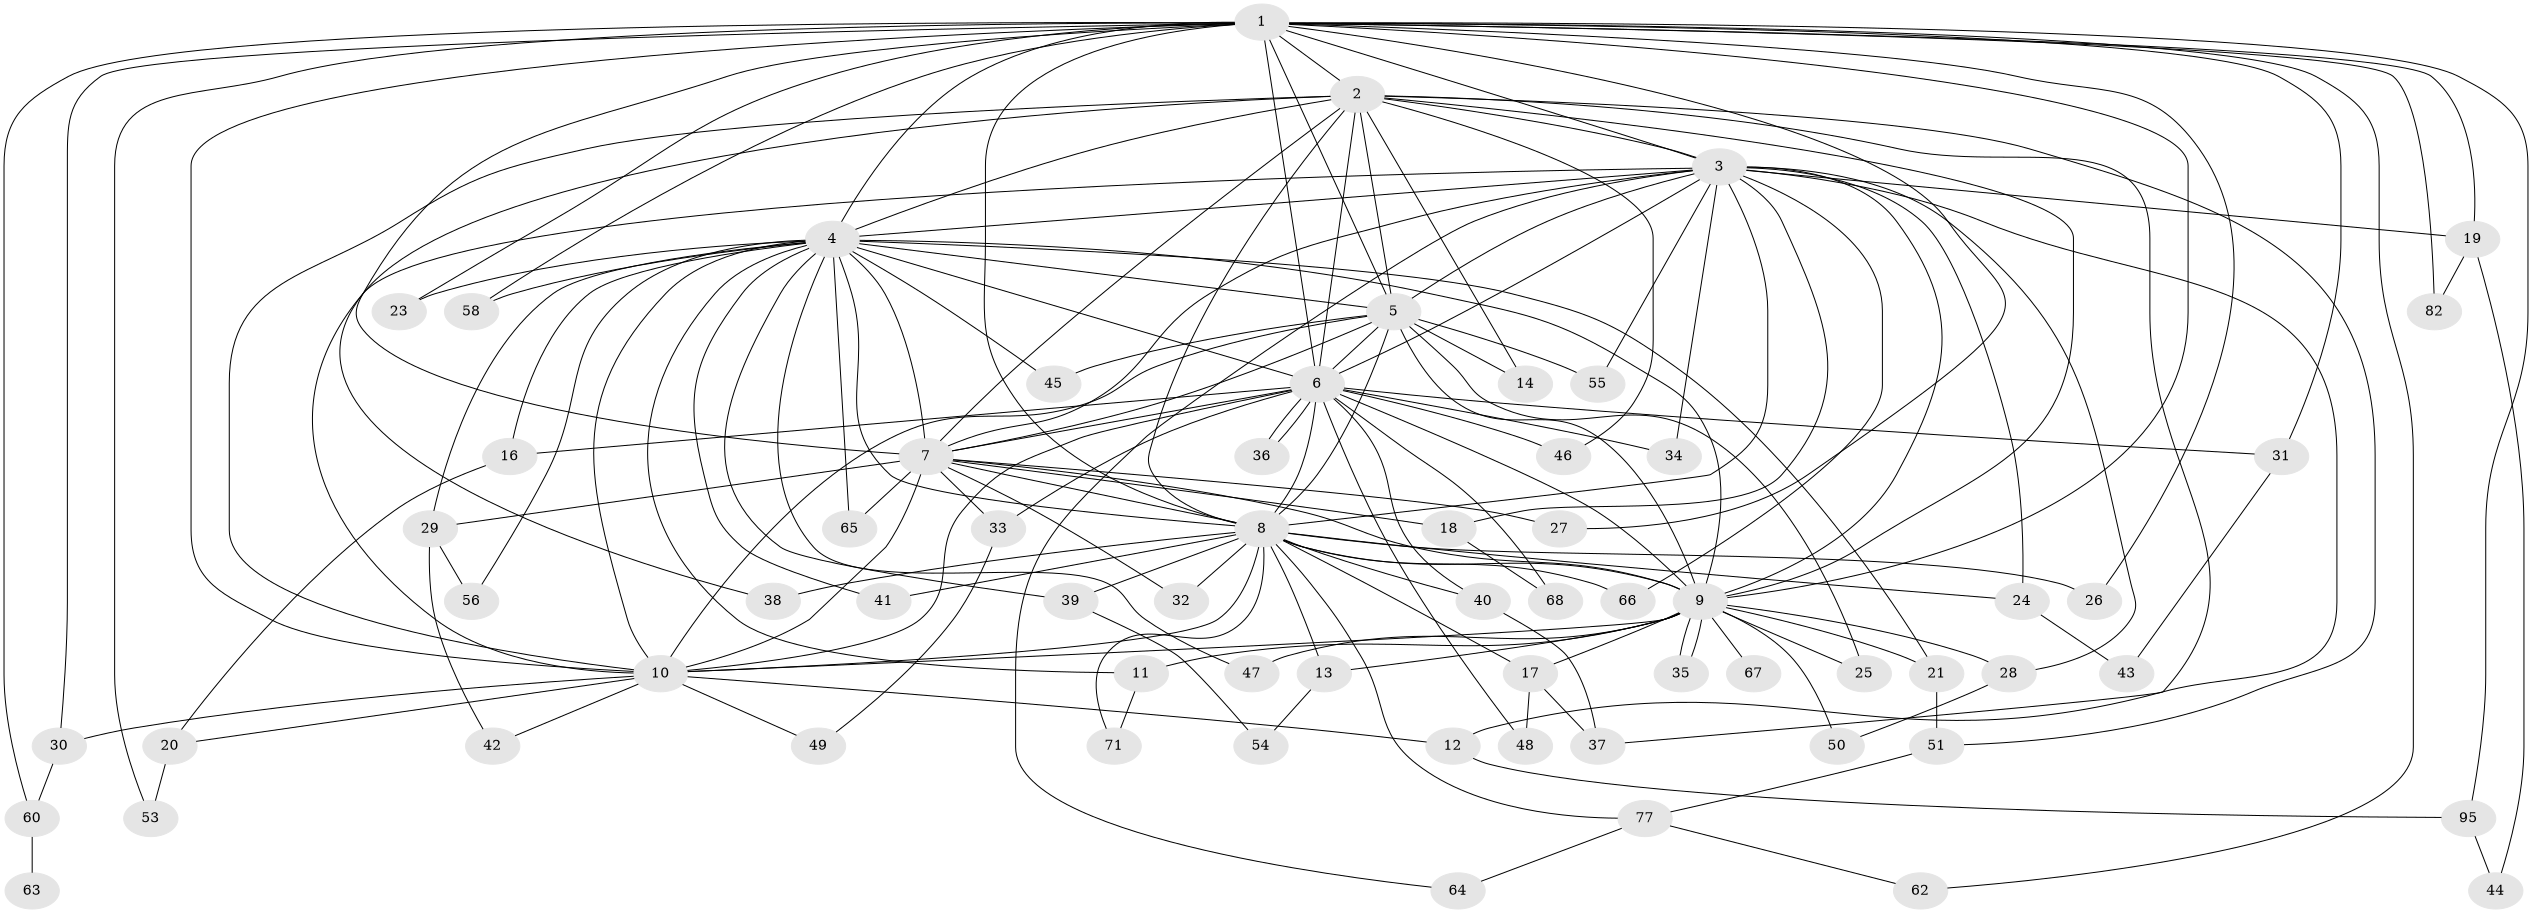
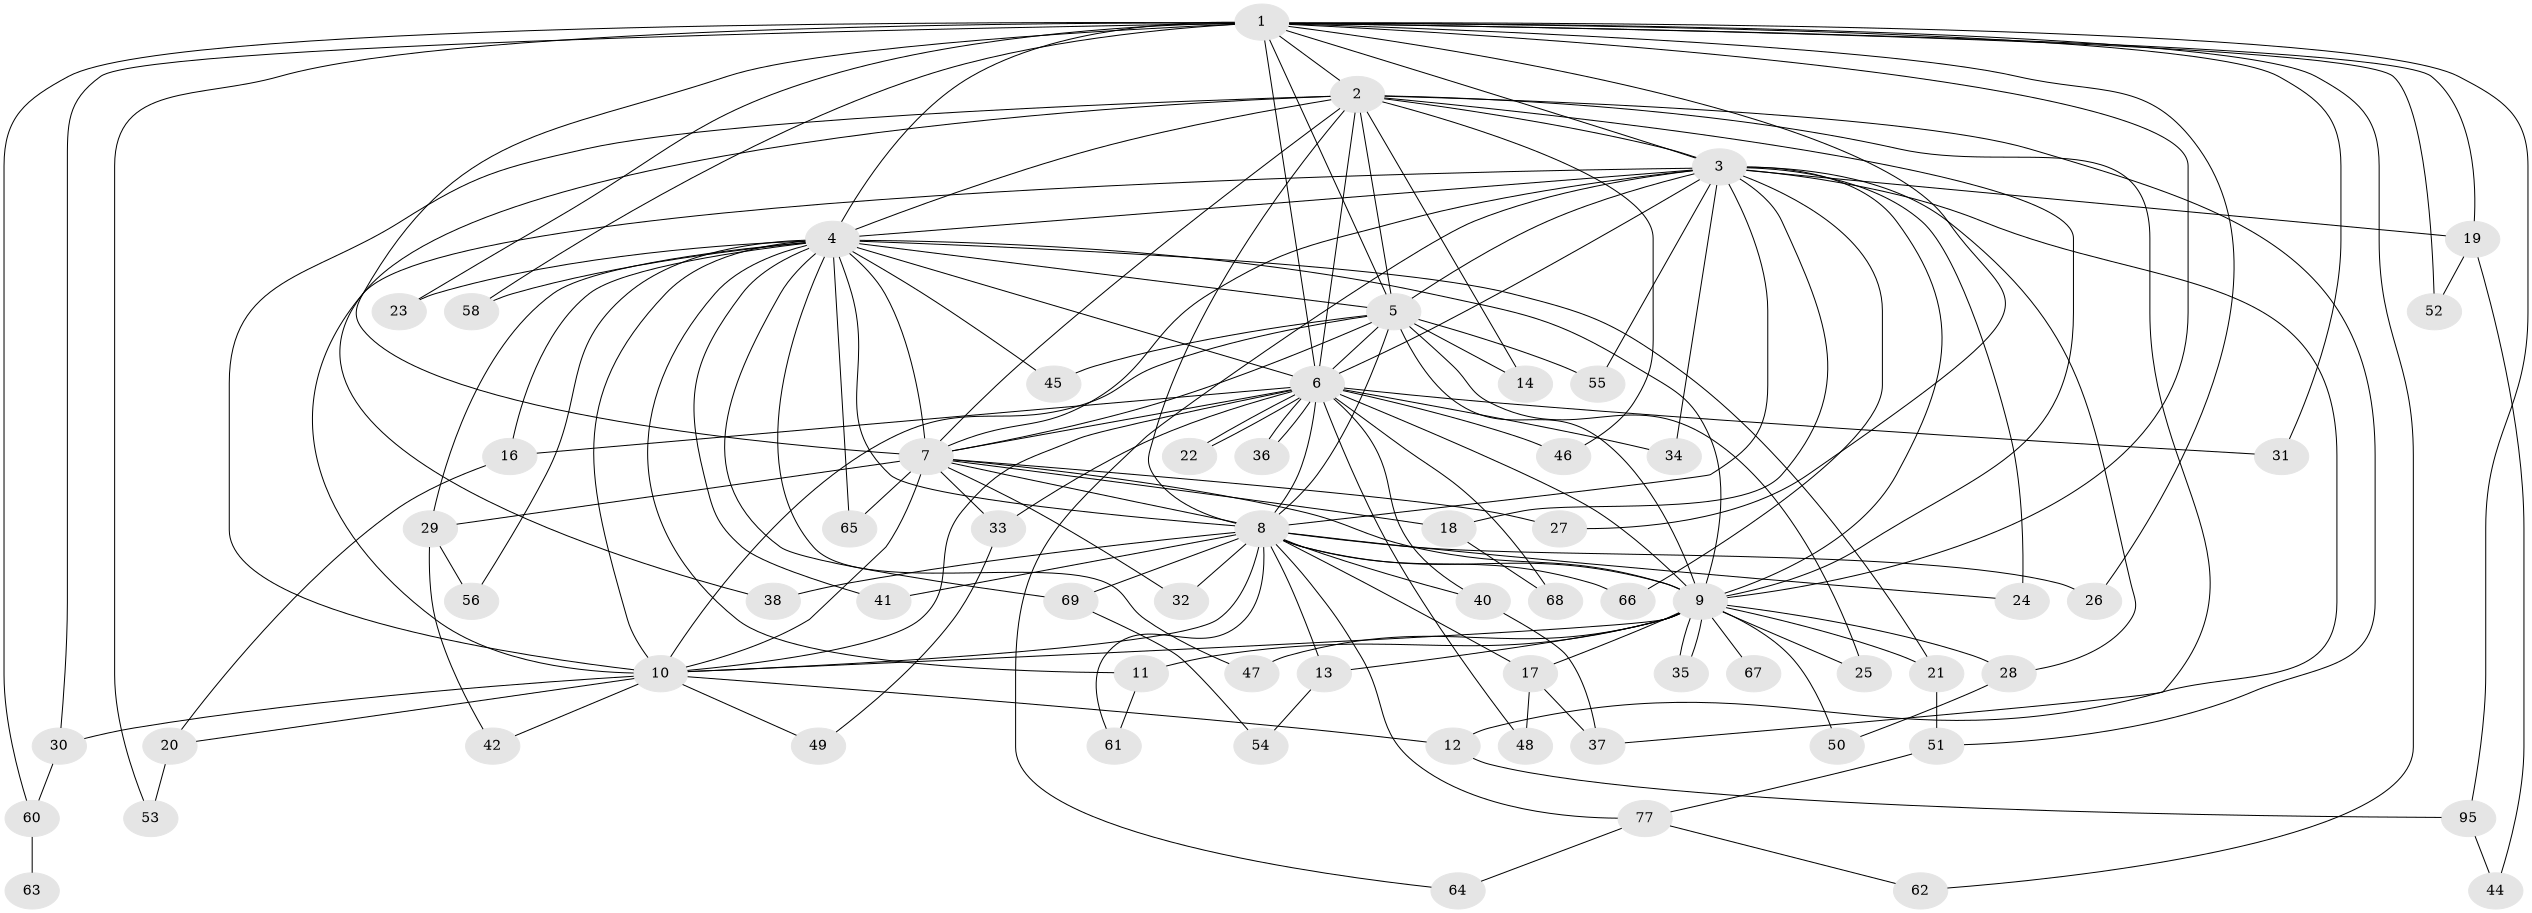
(277, 114) -> none
(985, 219) -> none
(2434, 312) -> (2434, 312)
none -> (1190, 457)
(1071, 601) -> (1071, 601)
(2127, 674) -> none
(1114, 746) -> (1114, 746)
